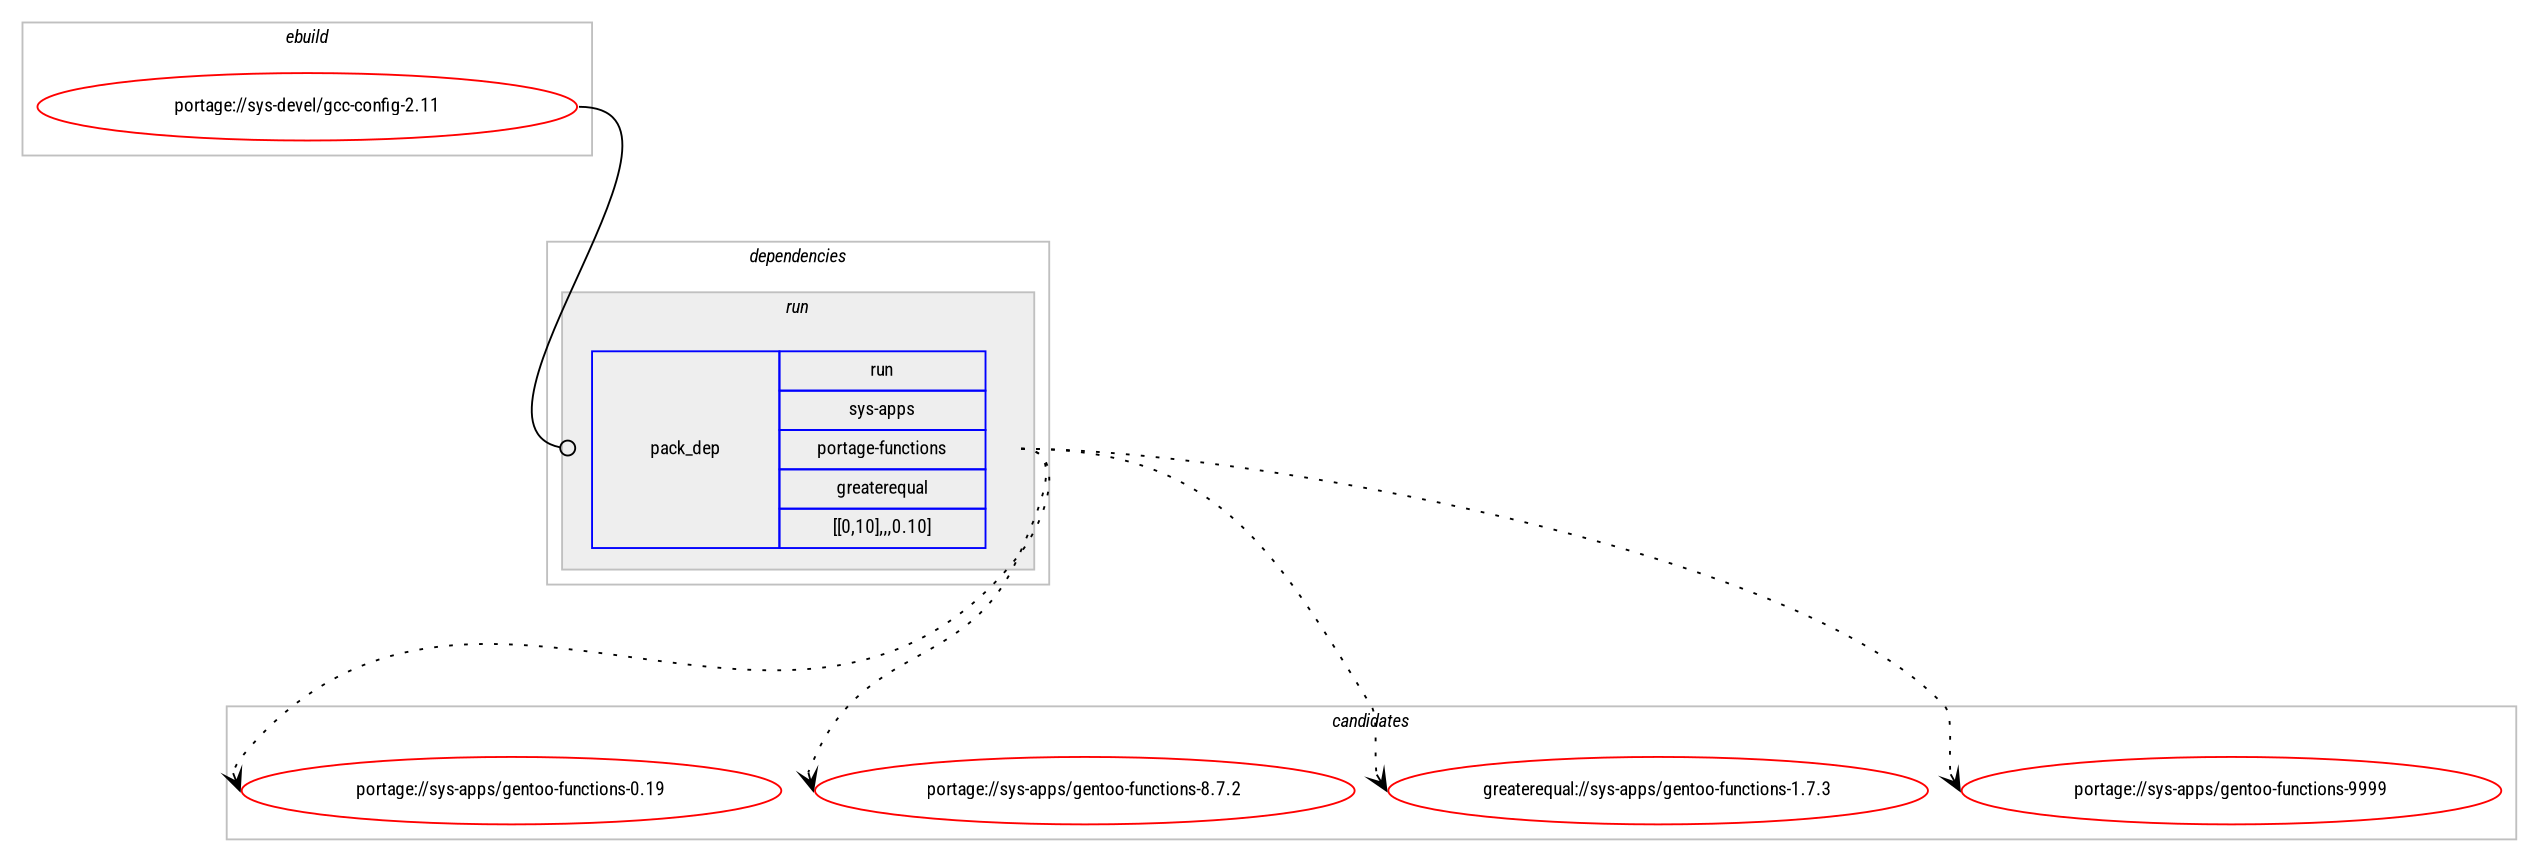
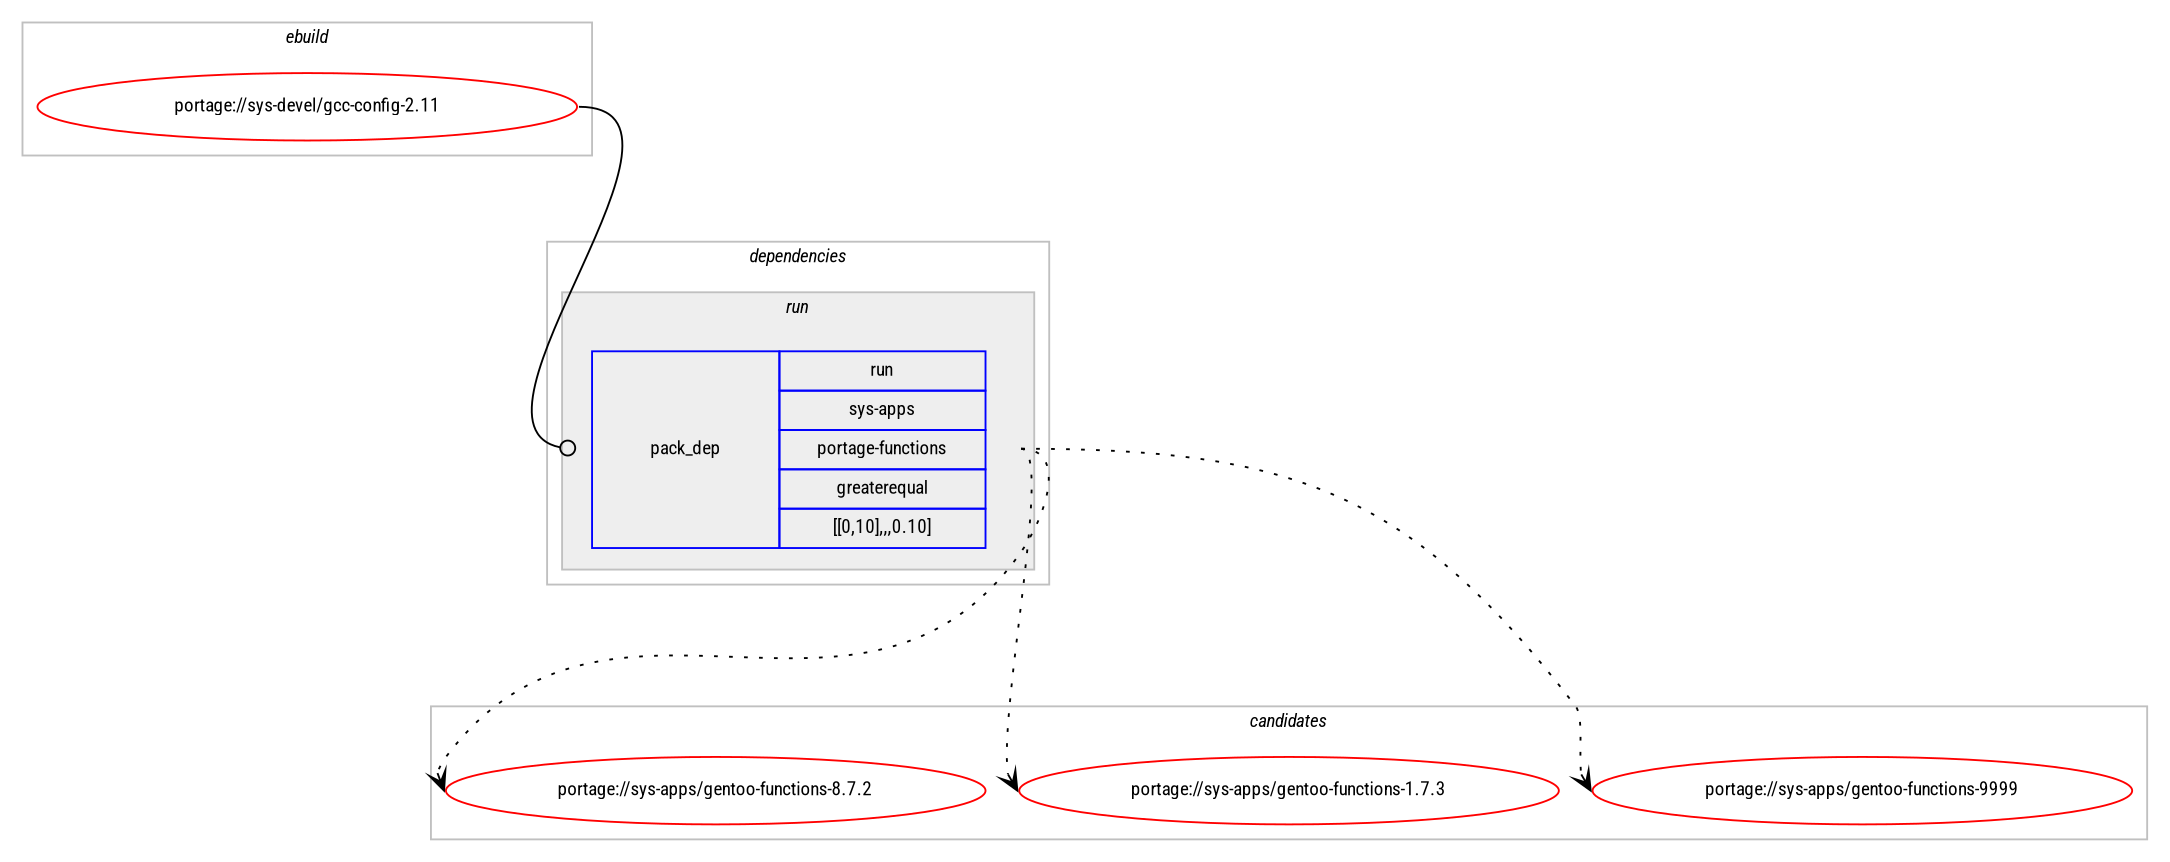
(511, 791) -> none
(1658, 791) -> (1289, 791)
